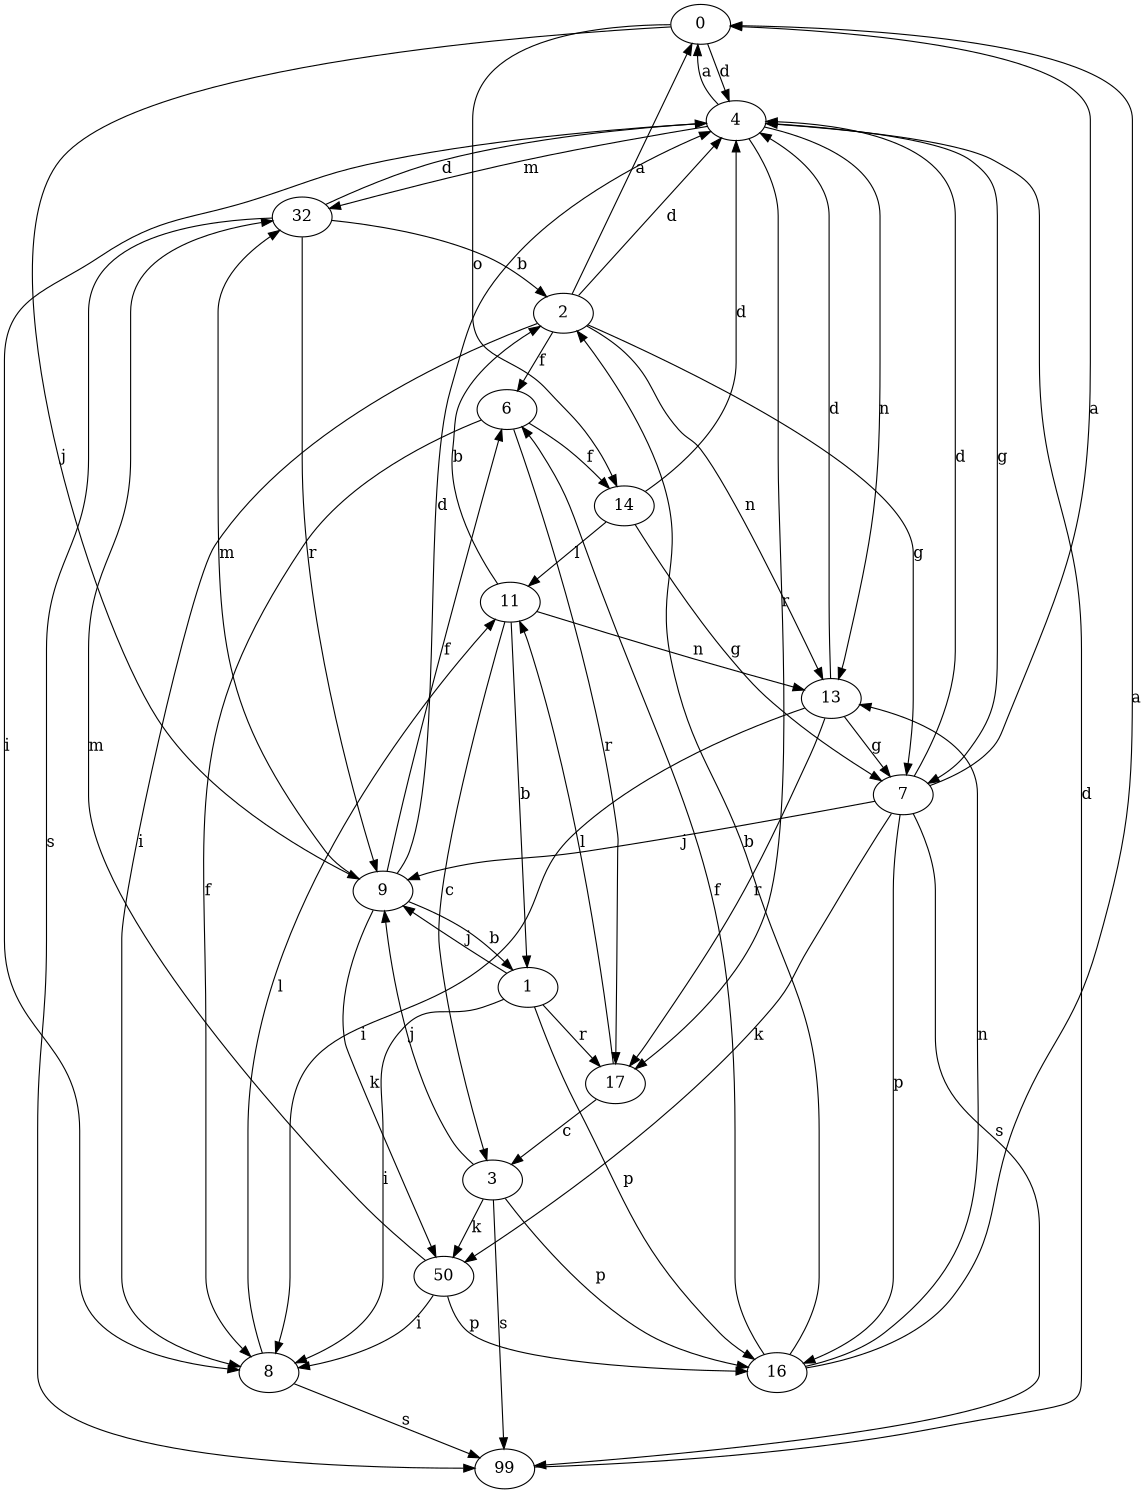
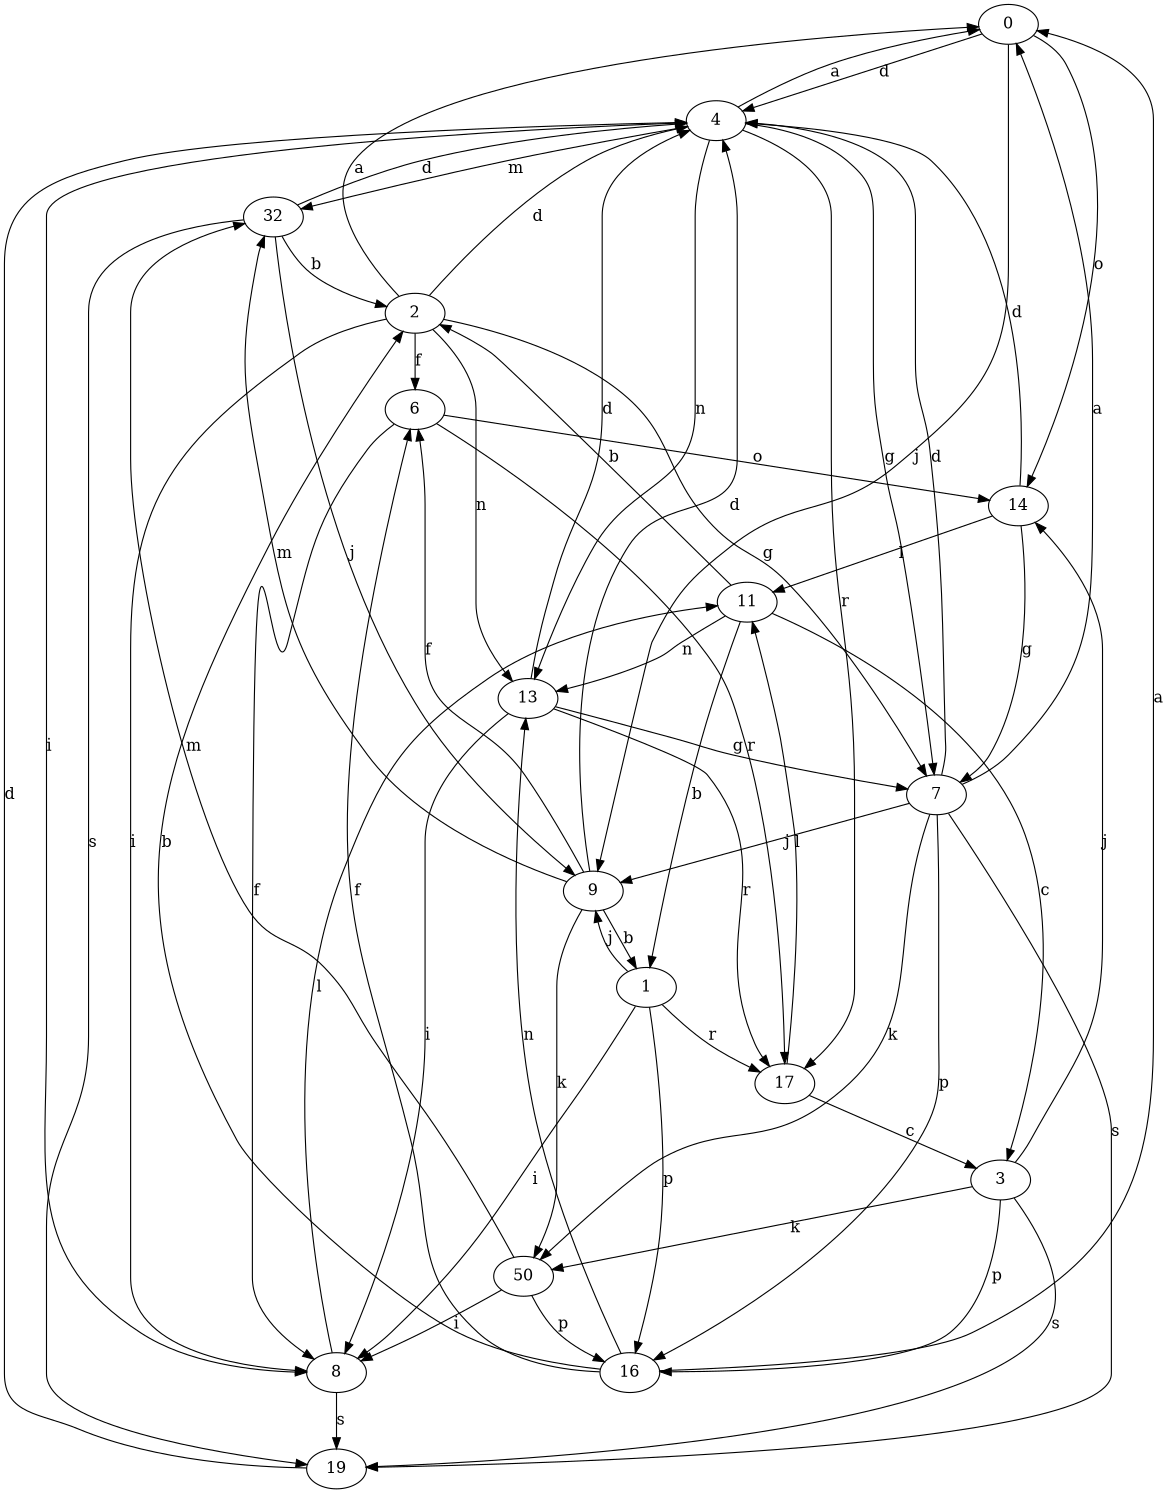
(590, 458) -> (758, 458)
(313, 554) -> (353, 554)
(412, 1050) -> (1103, 849)
(505, 1469) -> (337, 1469)
